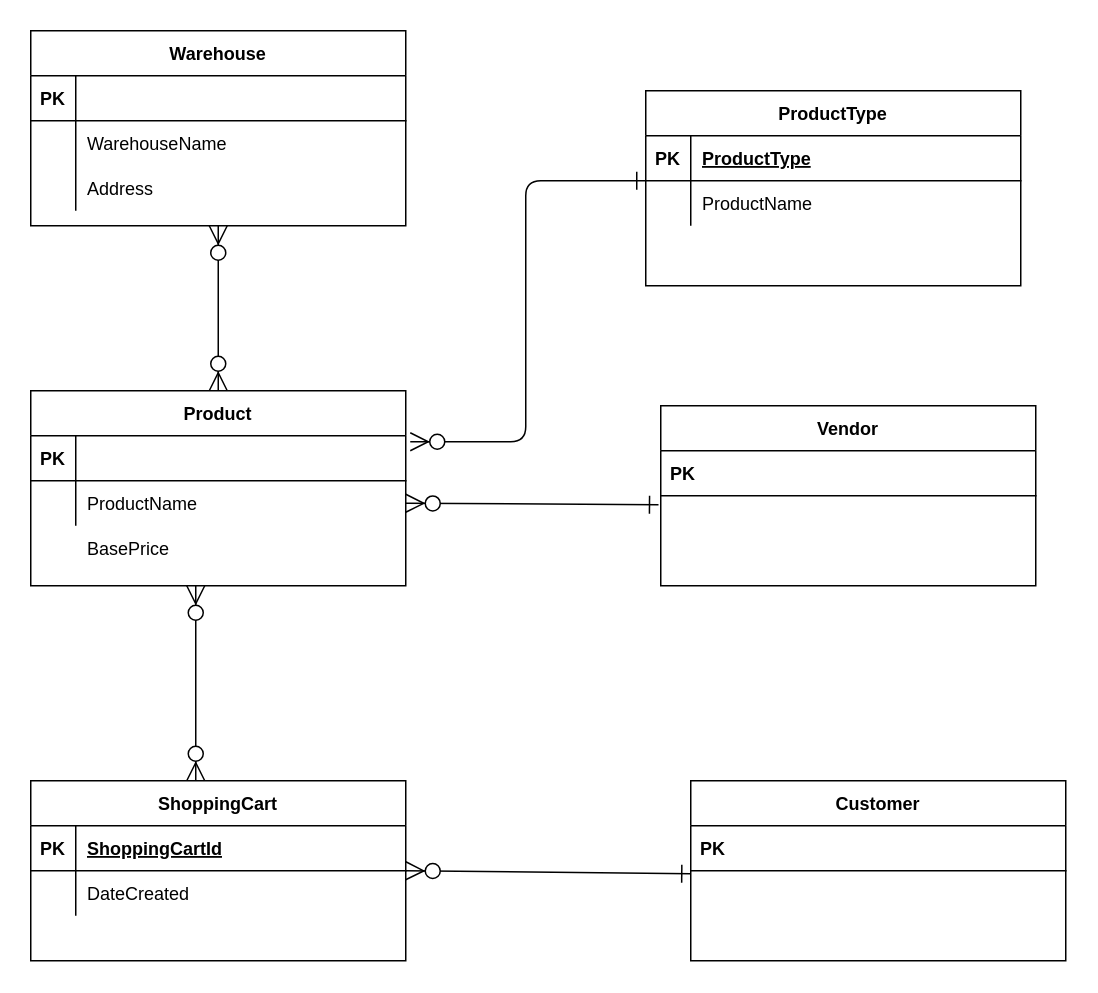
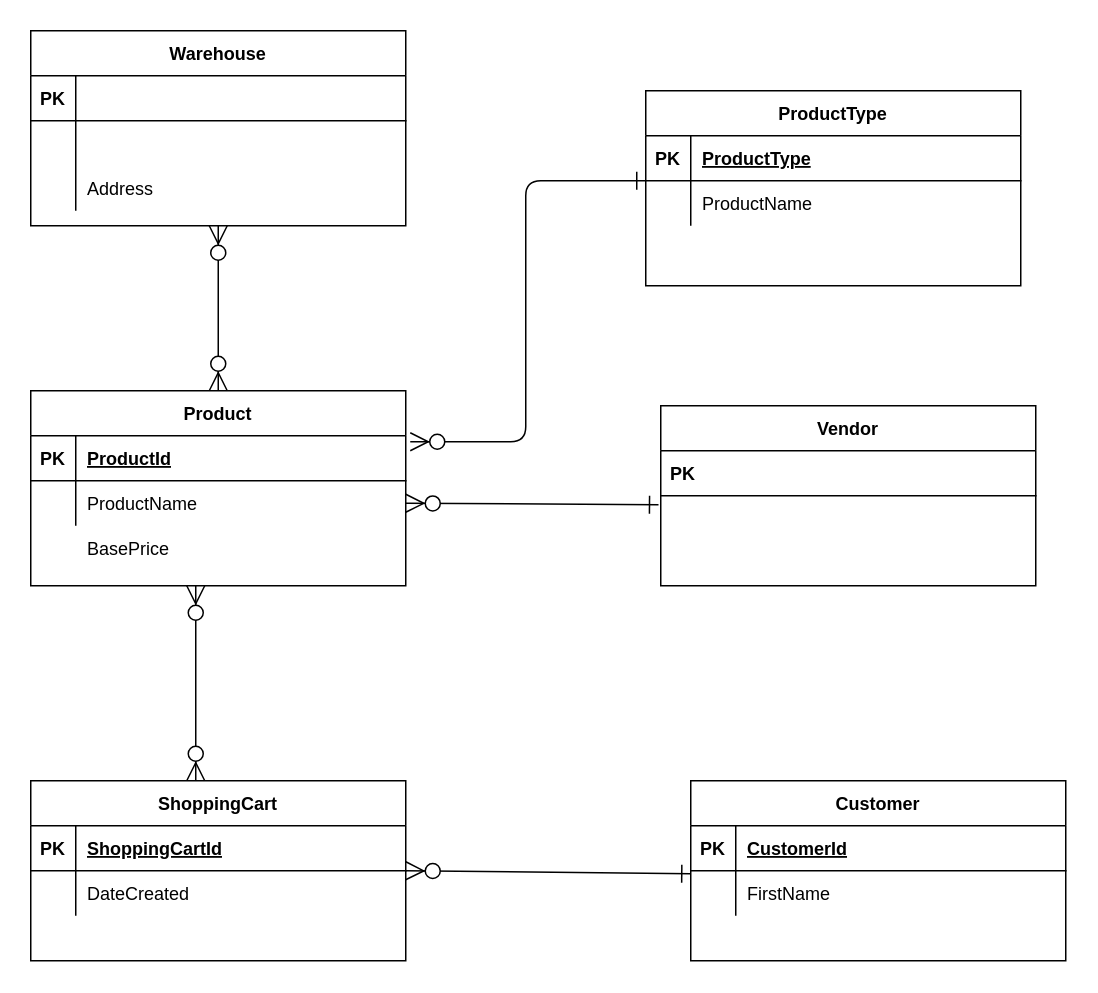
(241, 143) -> none
none -> (241, 458)
none -> (901, 848)
none -> (901, 893)
